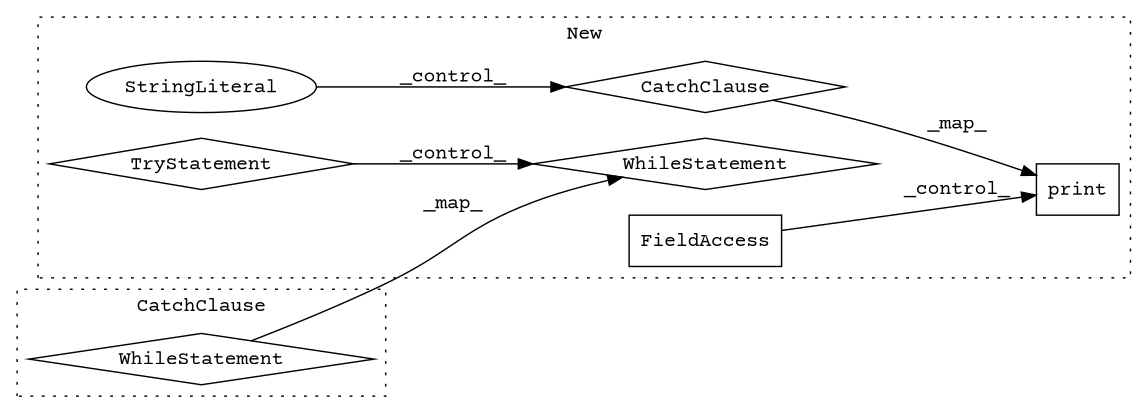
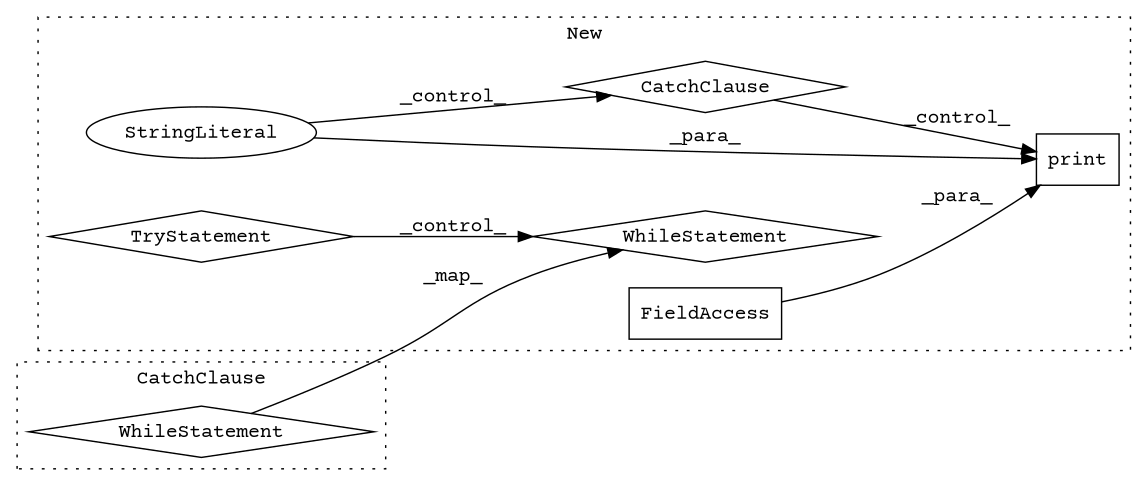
(957, 123) -> (957, 118)
none -> (667, 151)
(957, 189) -> (957, 196)
